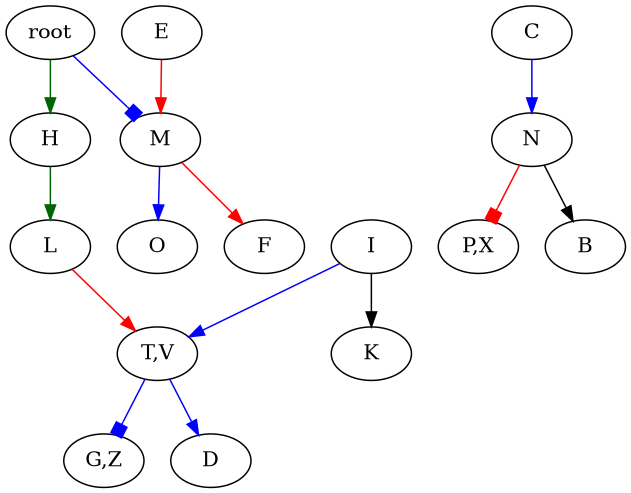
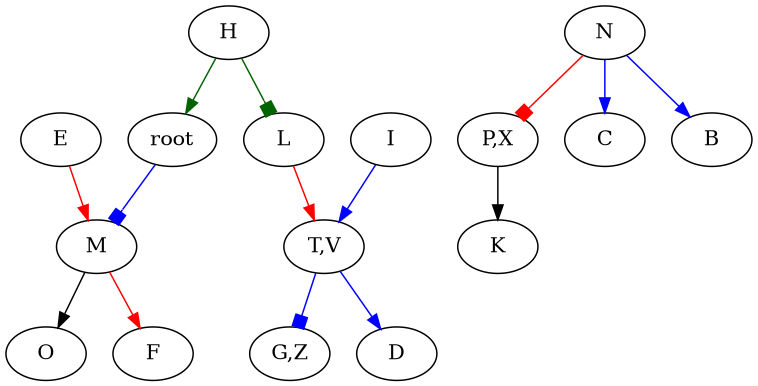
(50, 79) -> (204, 79)
(532, 79) -> (605, 79)
(50, 186) -> (253, 80)
(159, 186) -> (75, 293)
(555, 187) -> (653, 81)
(371, 293) -> (498, 186)
